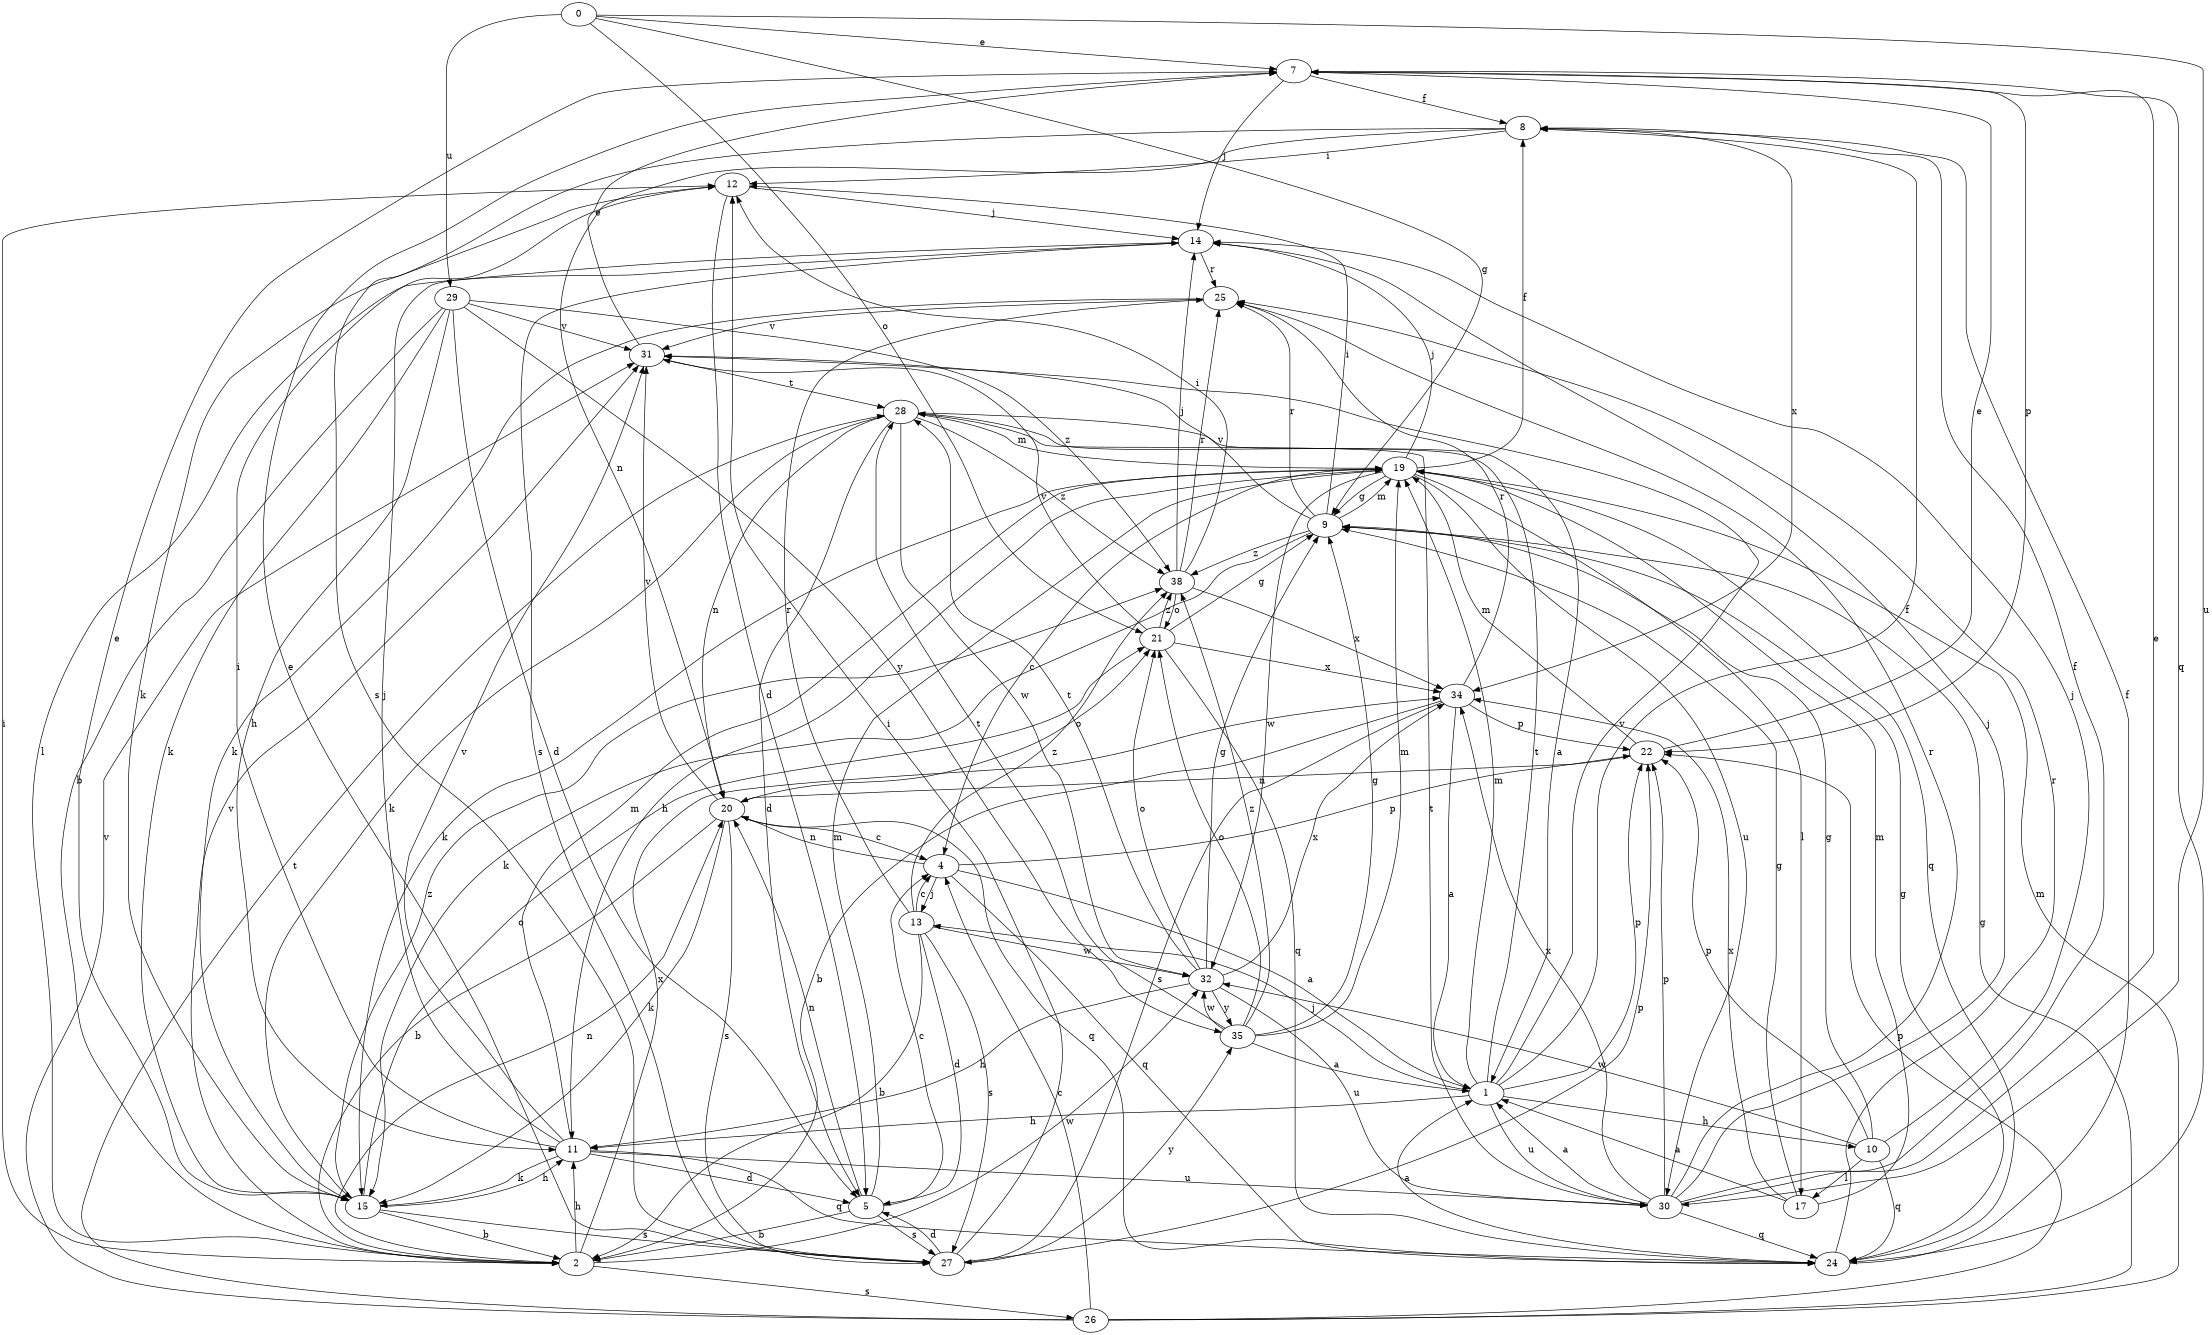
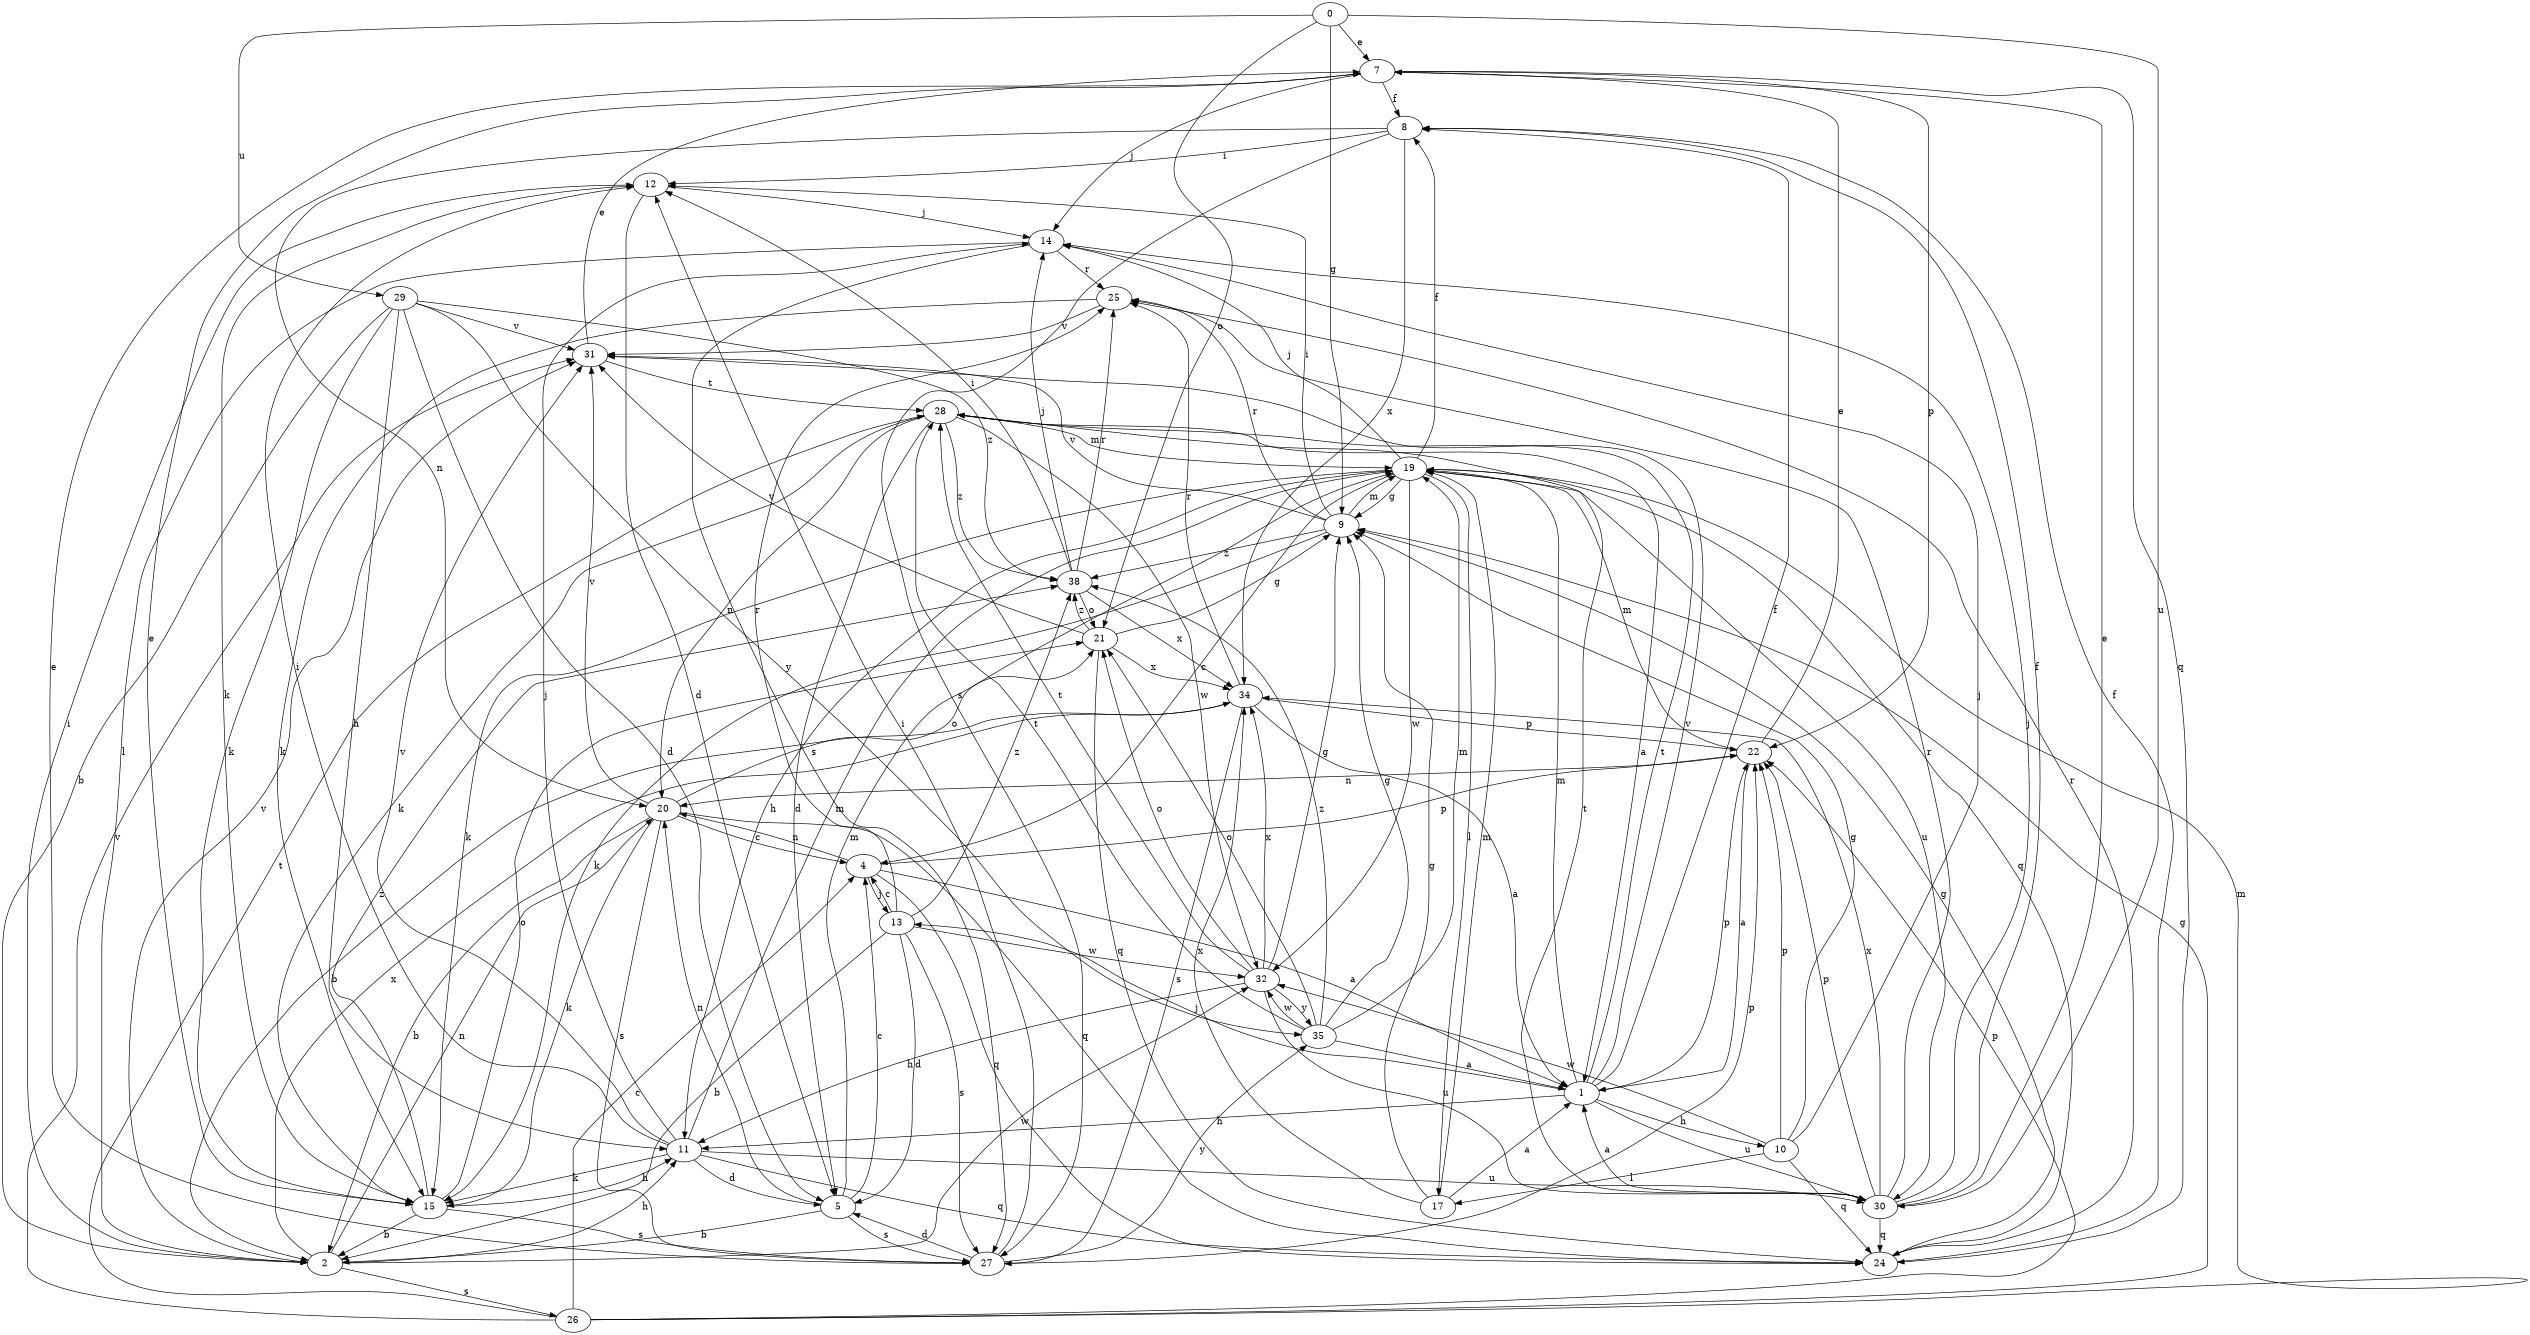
(1547, 1238) -> (1737, 977)
